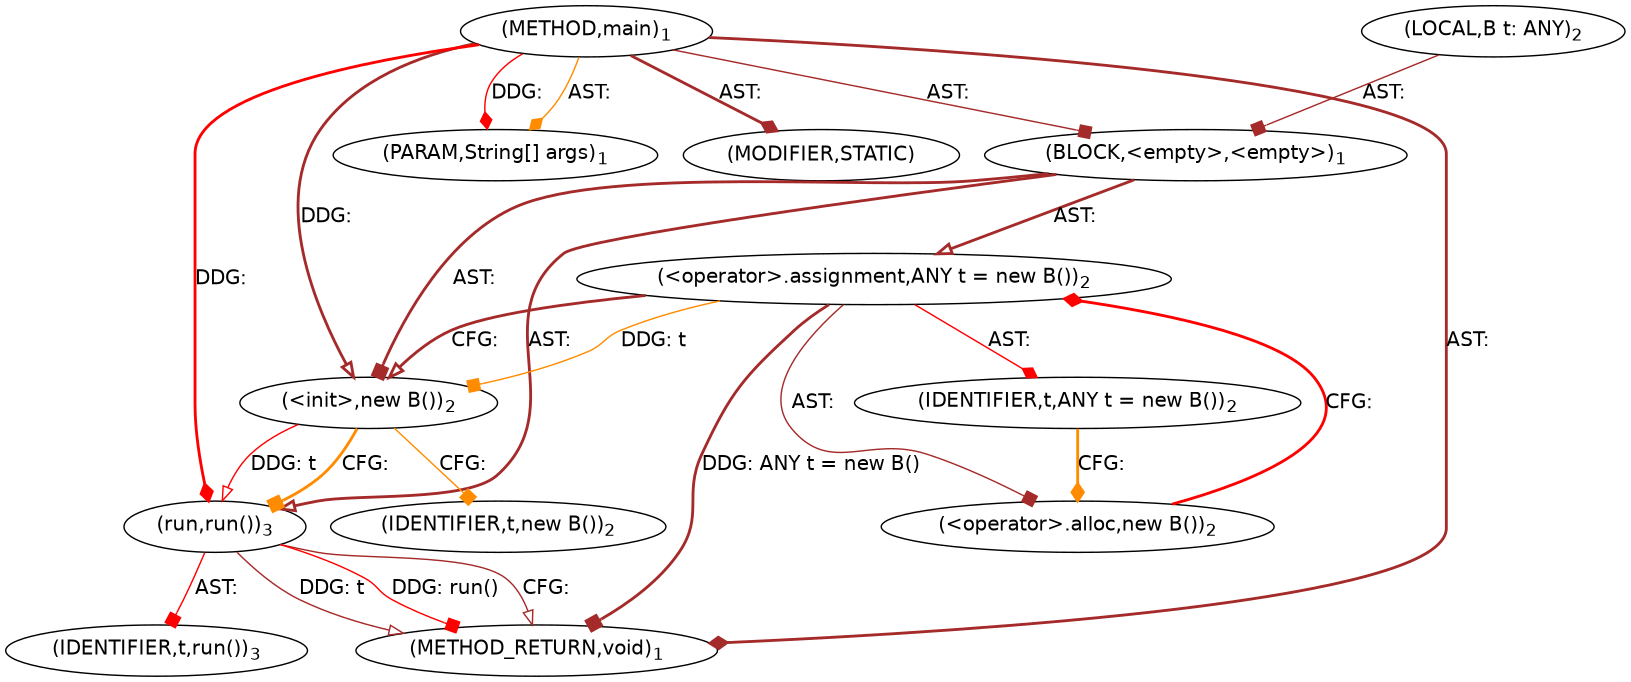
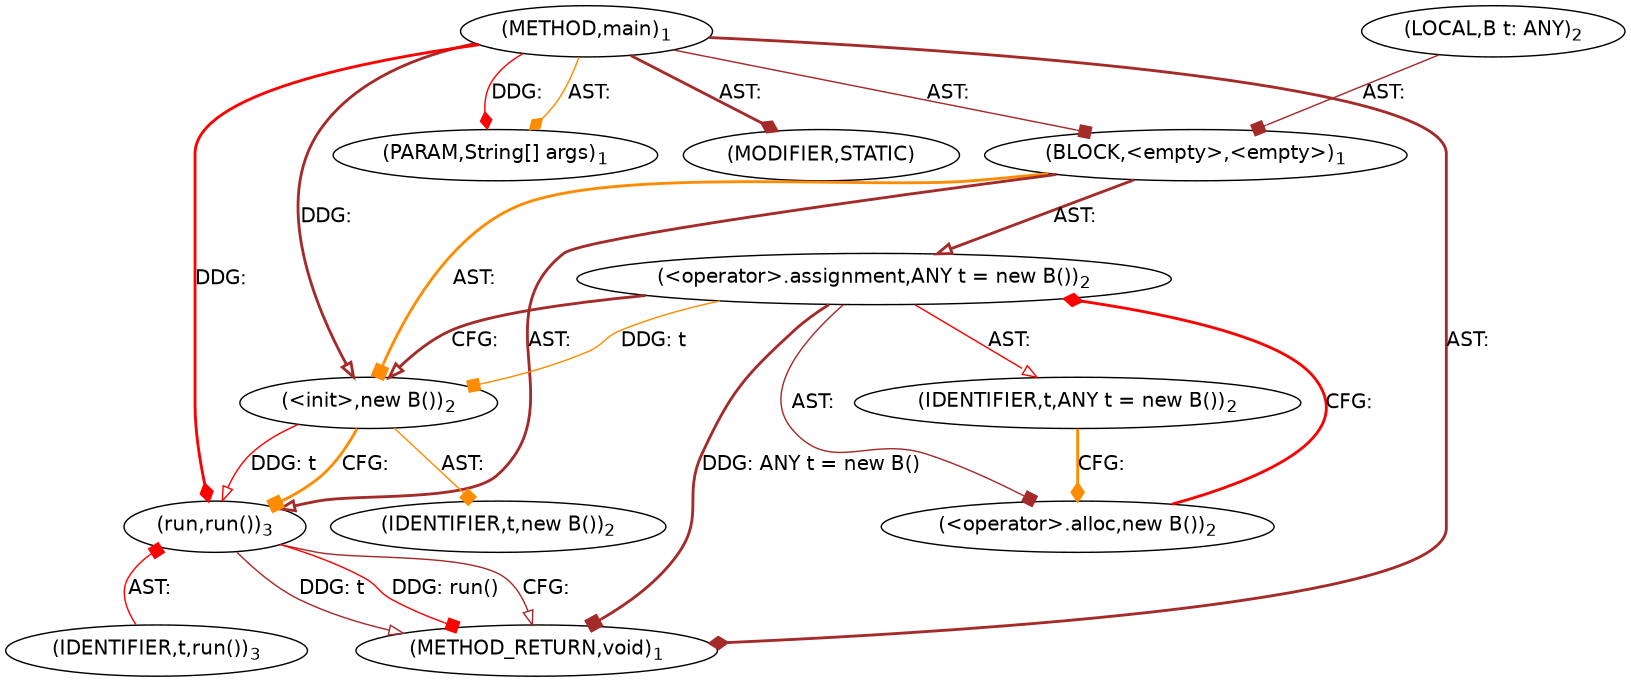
(676, 183) -> (676, 183)
(968, 337) -> (968, 337)
(466, 465) -> (466, 465)
(191, 583) -> (125, 587)
